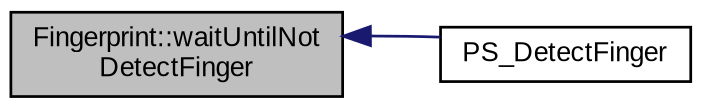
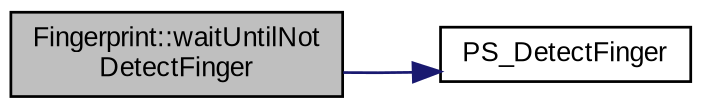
(406, 36) -> (378, 73)
